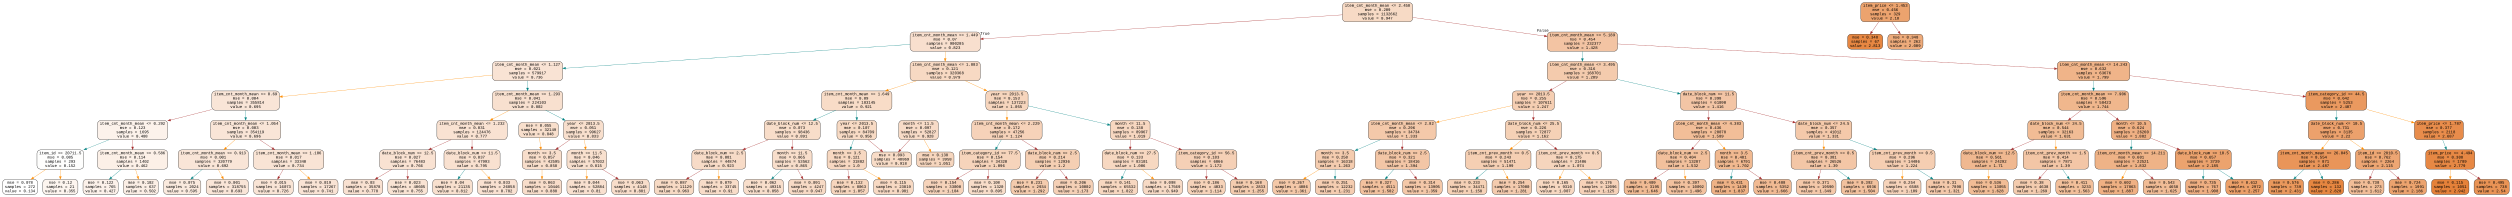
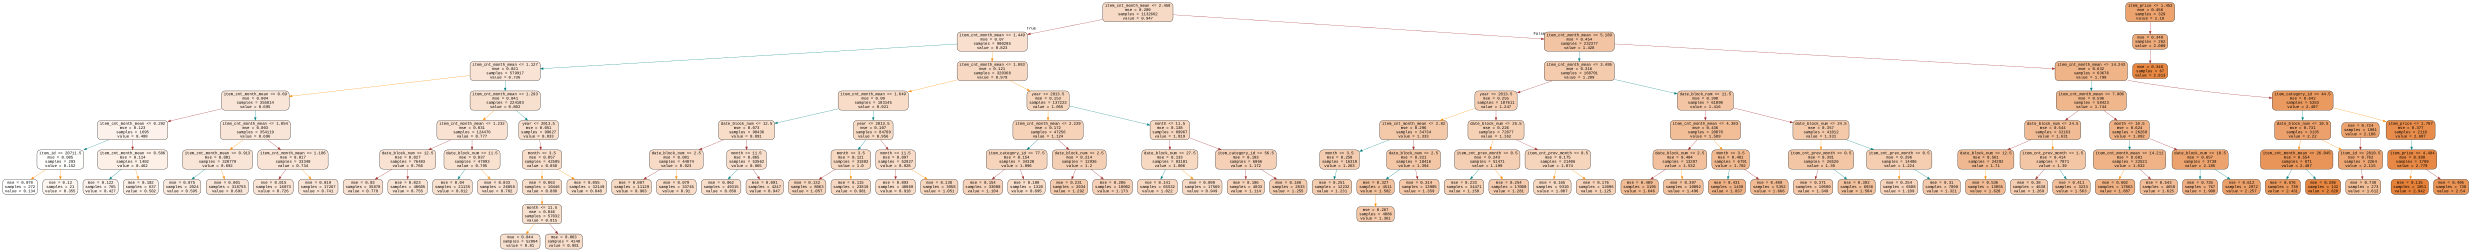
(1875, 27) -> (2150, 55)
(540, 142) -> (565, 173)
(585, 143) -> (542, 198)
(874, 145) -> (884, 144)
(1313, 173) -> (1376, 199)
(2393, 173) -> (2360, 142)
